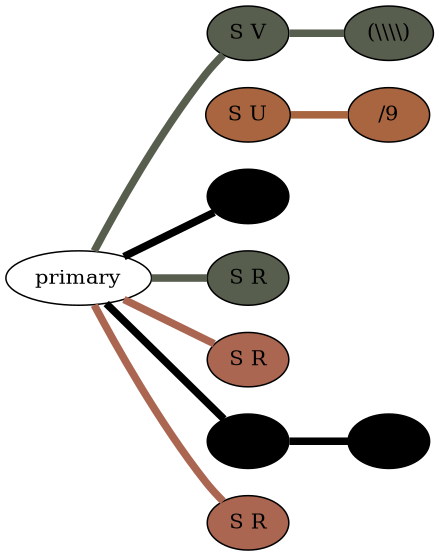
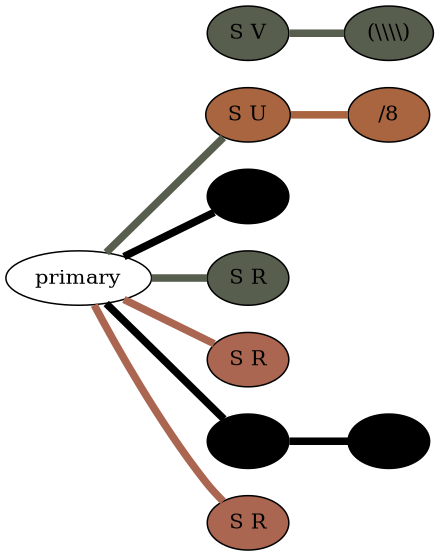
(389, 115) -> (389, 115)
(153, 149) -> (165, 195)
